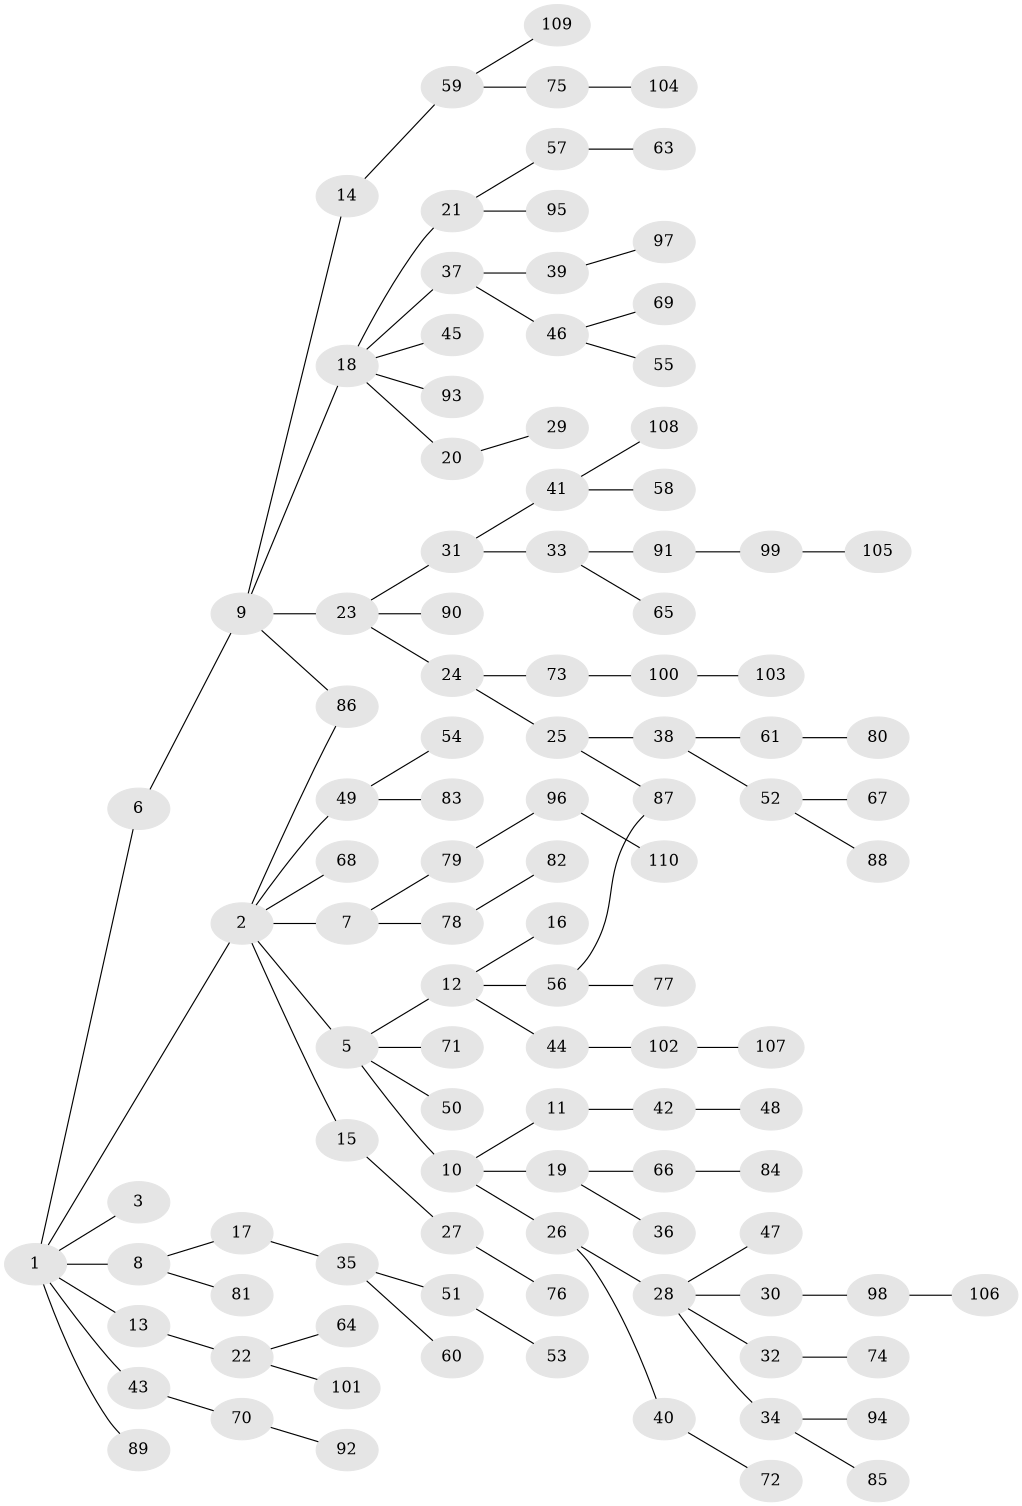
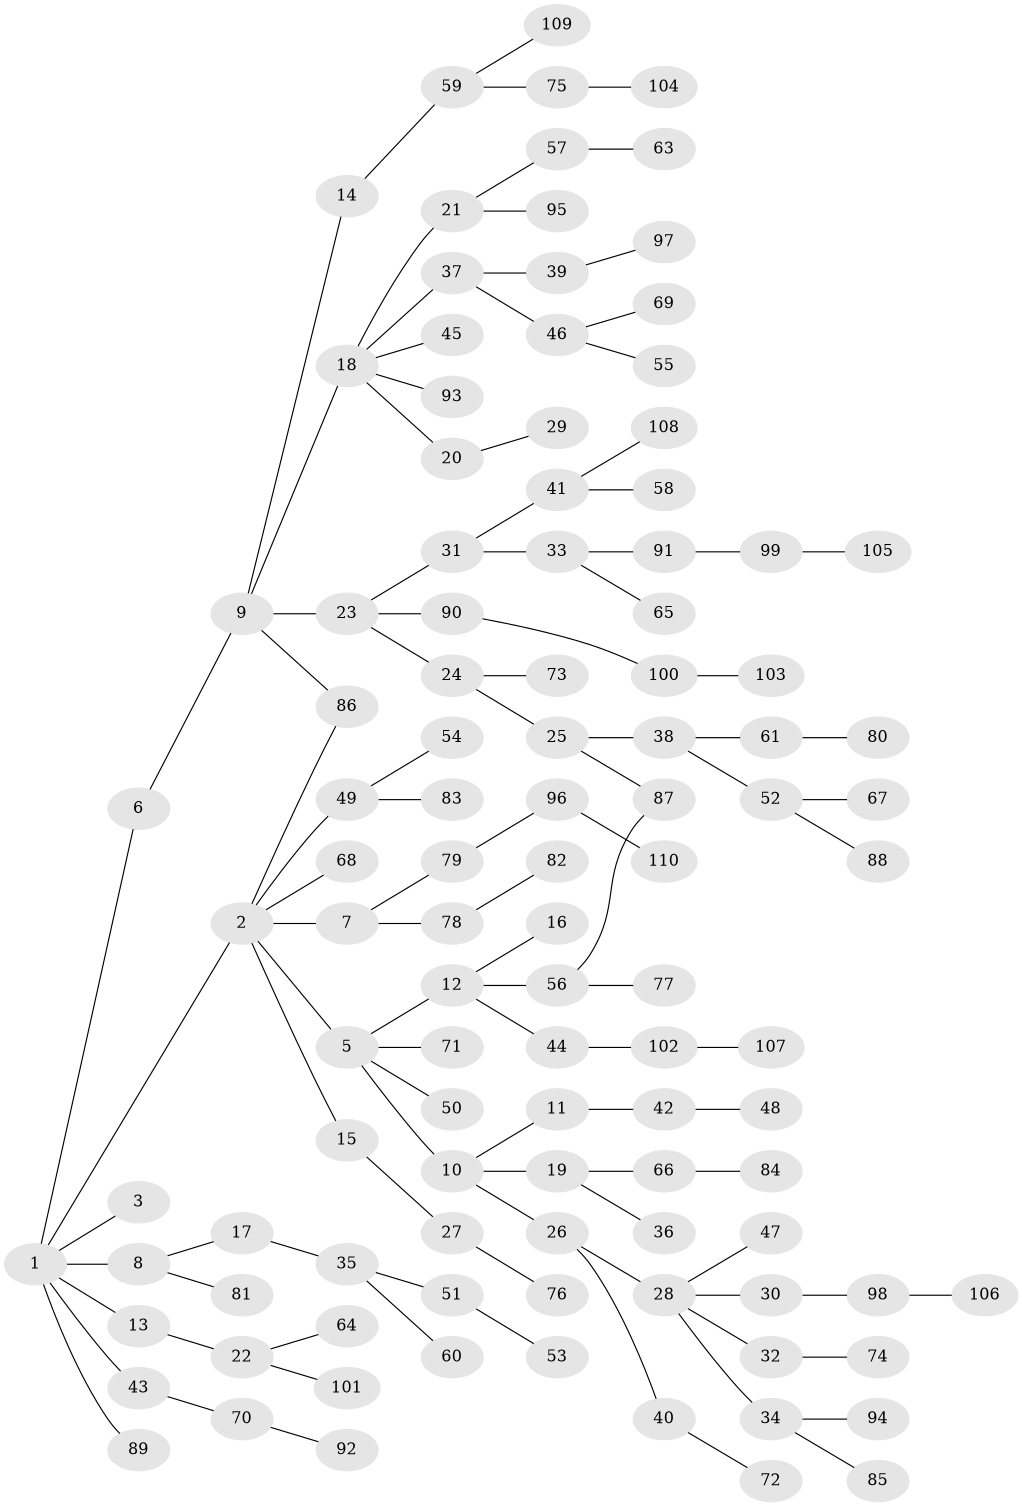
(610, 676) -> (561, 636)
